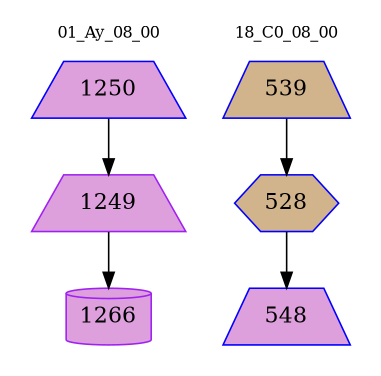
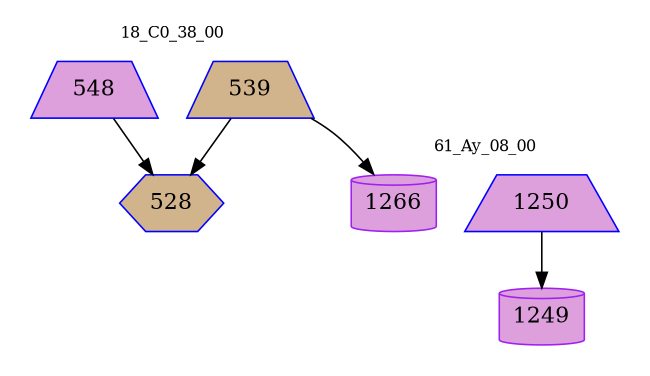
(109, 34) -> (485, 147)
(287, 34) -> (172, 34)
(109, 203) -> (542, 317)
(109, 252) -> (348, 146)
(287, 252) -> (129, 140)
